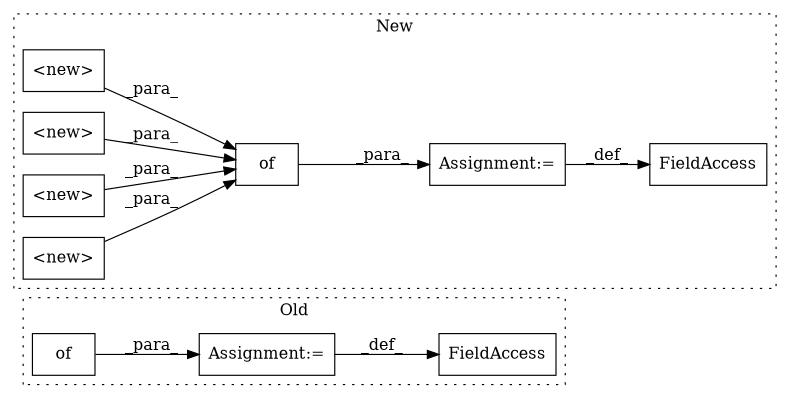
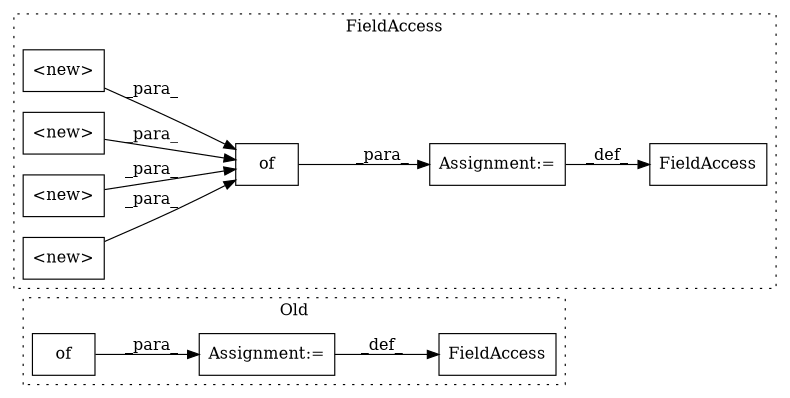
(395, 27) -> (395, 27)
